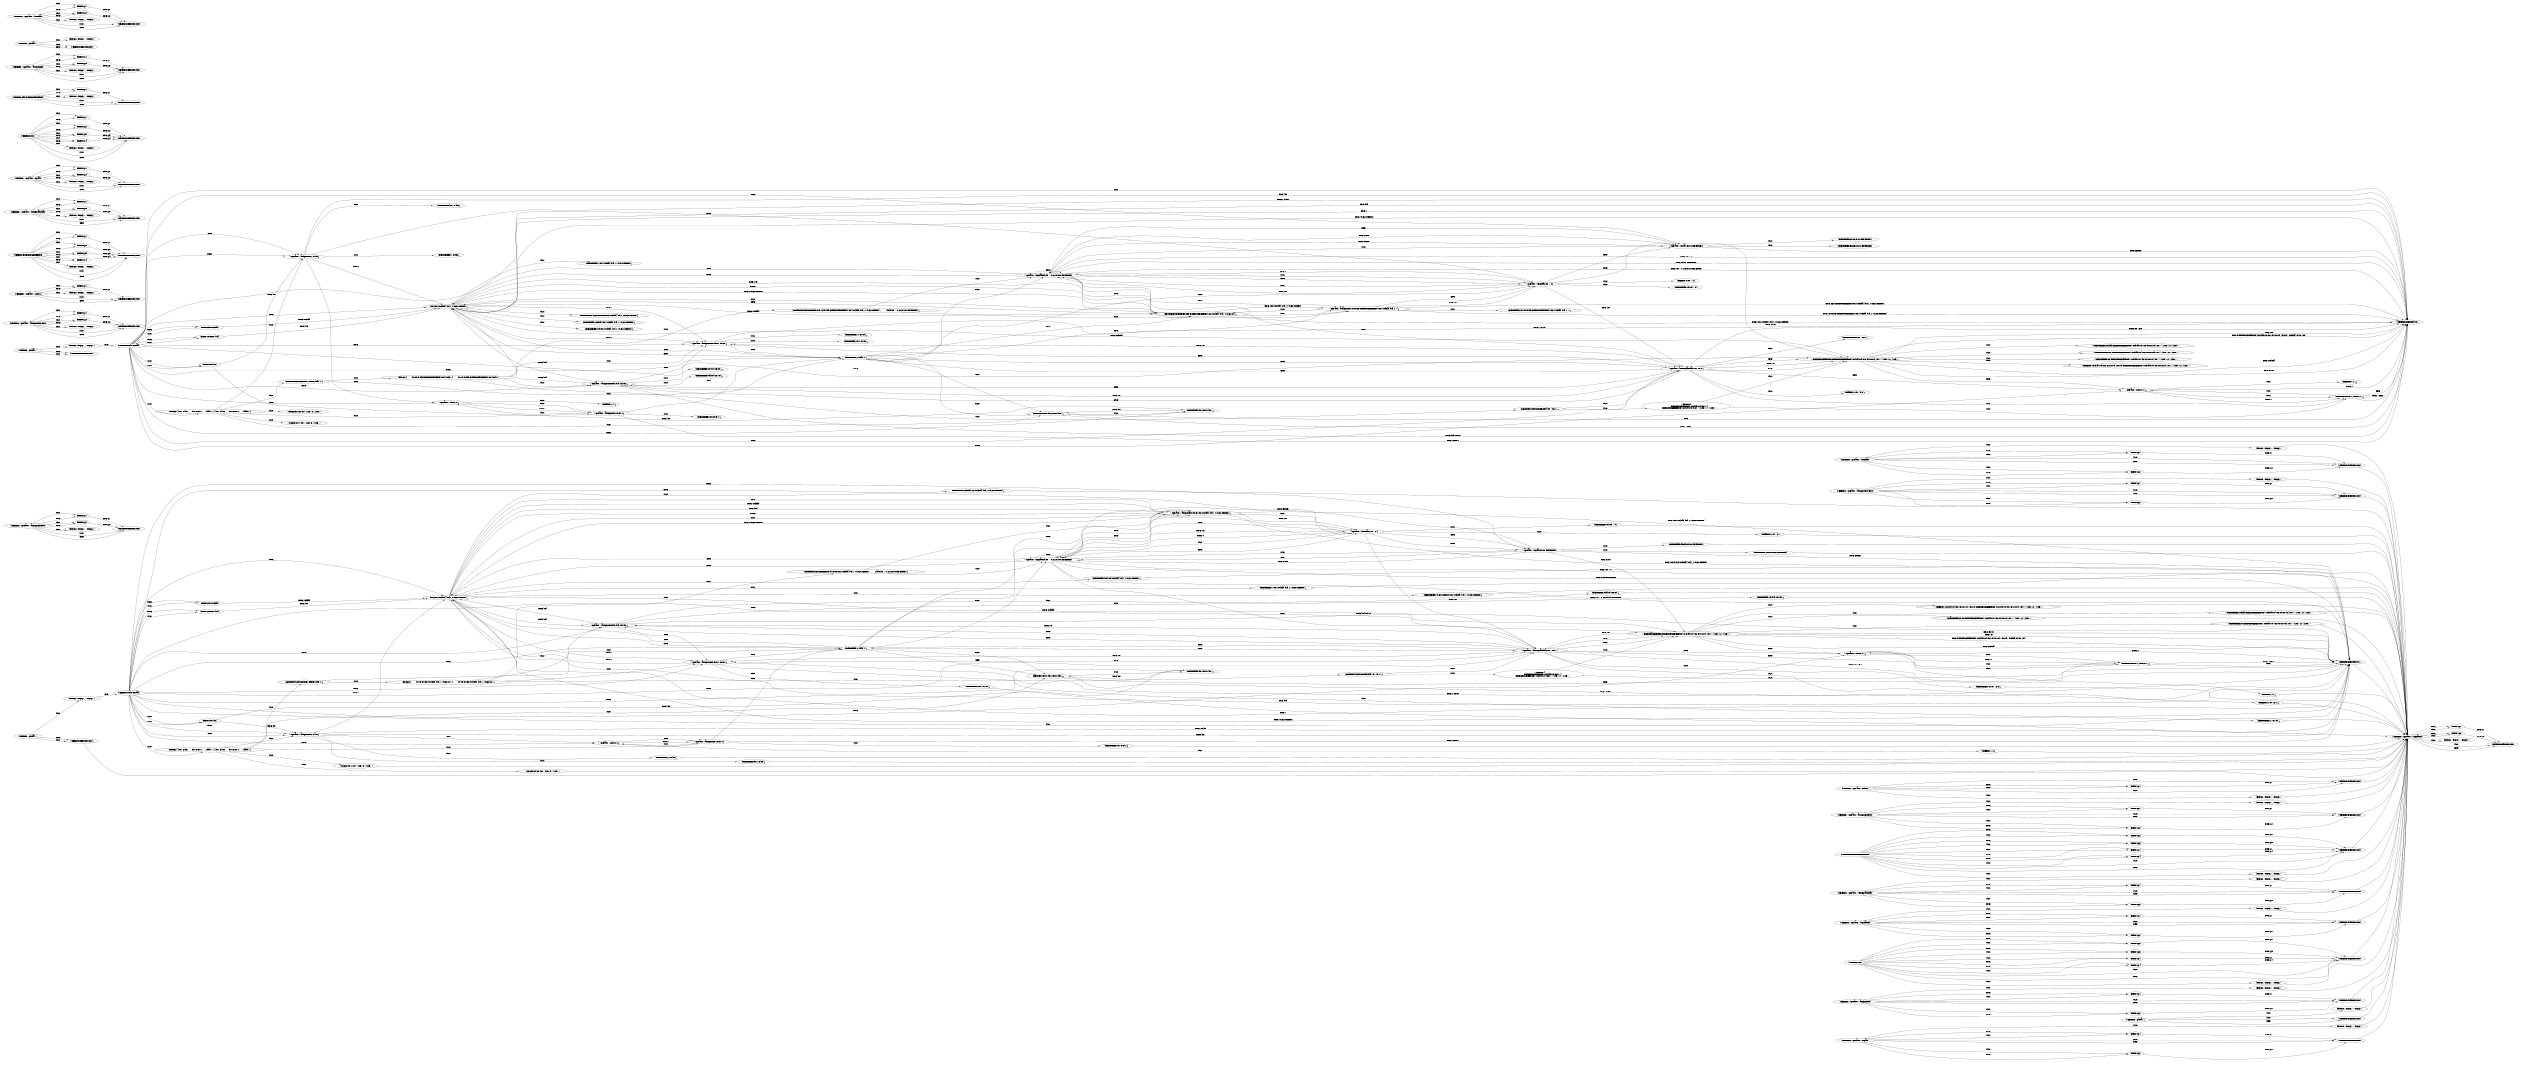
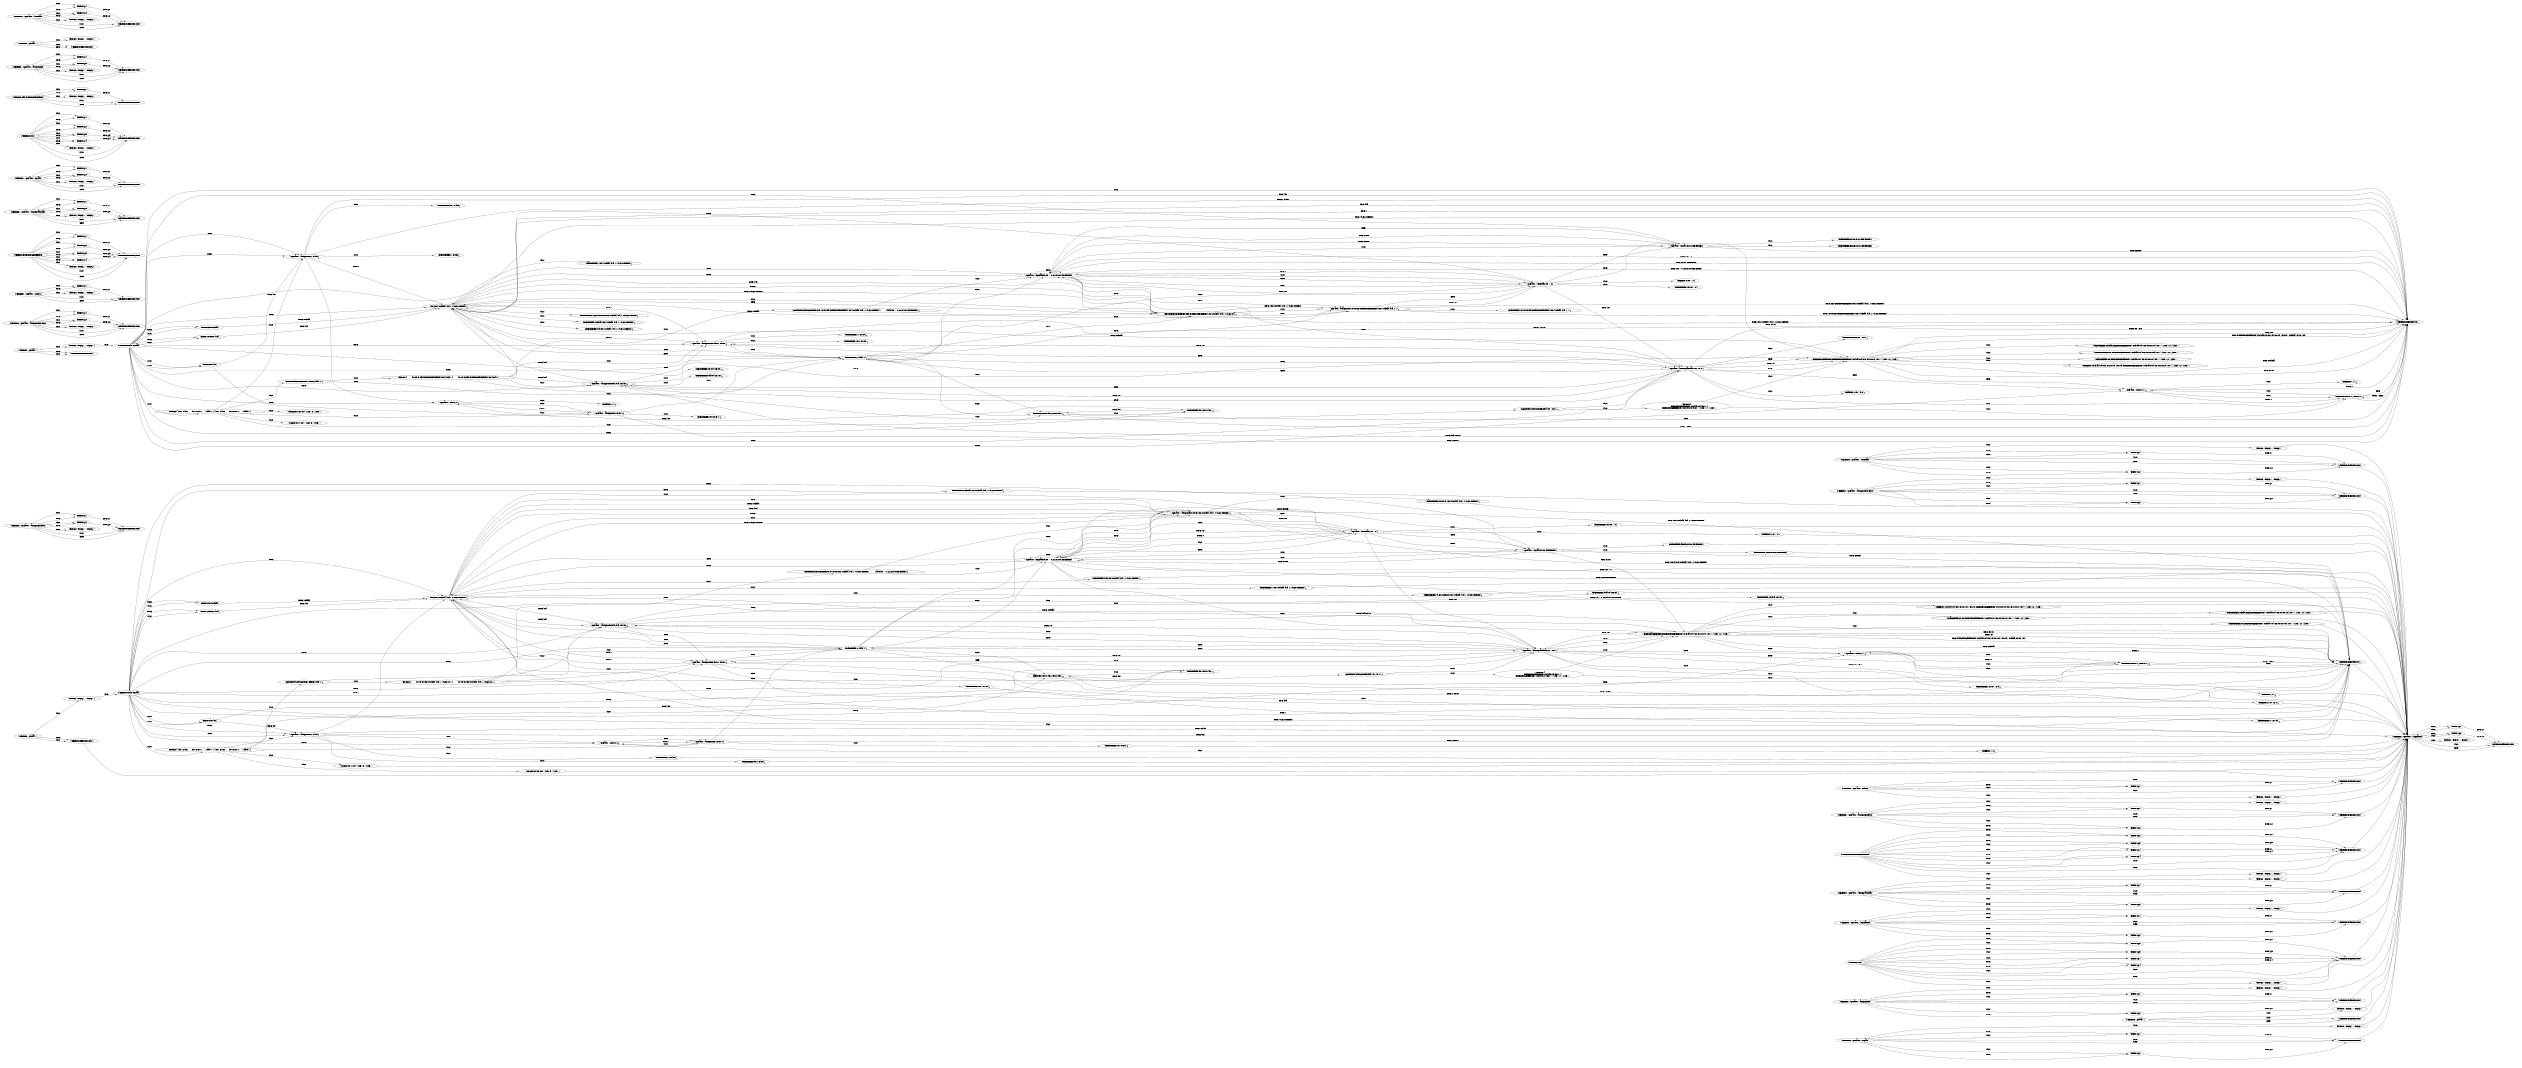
none -> (1453, 501)
